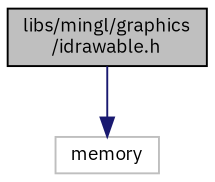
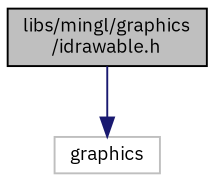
(107, 155) -> (107, 155)
